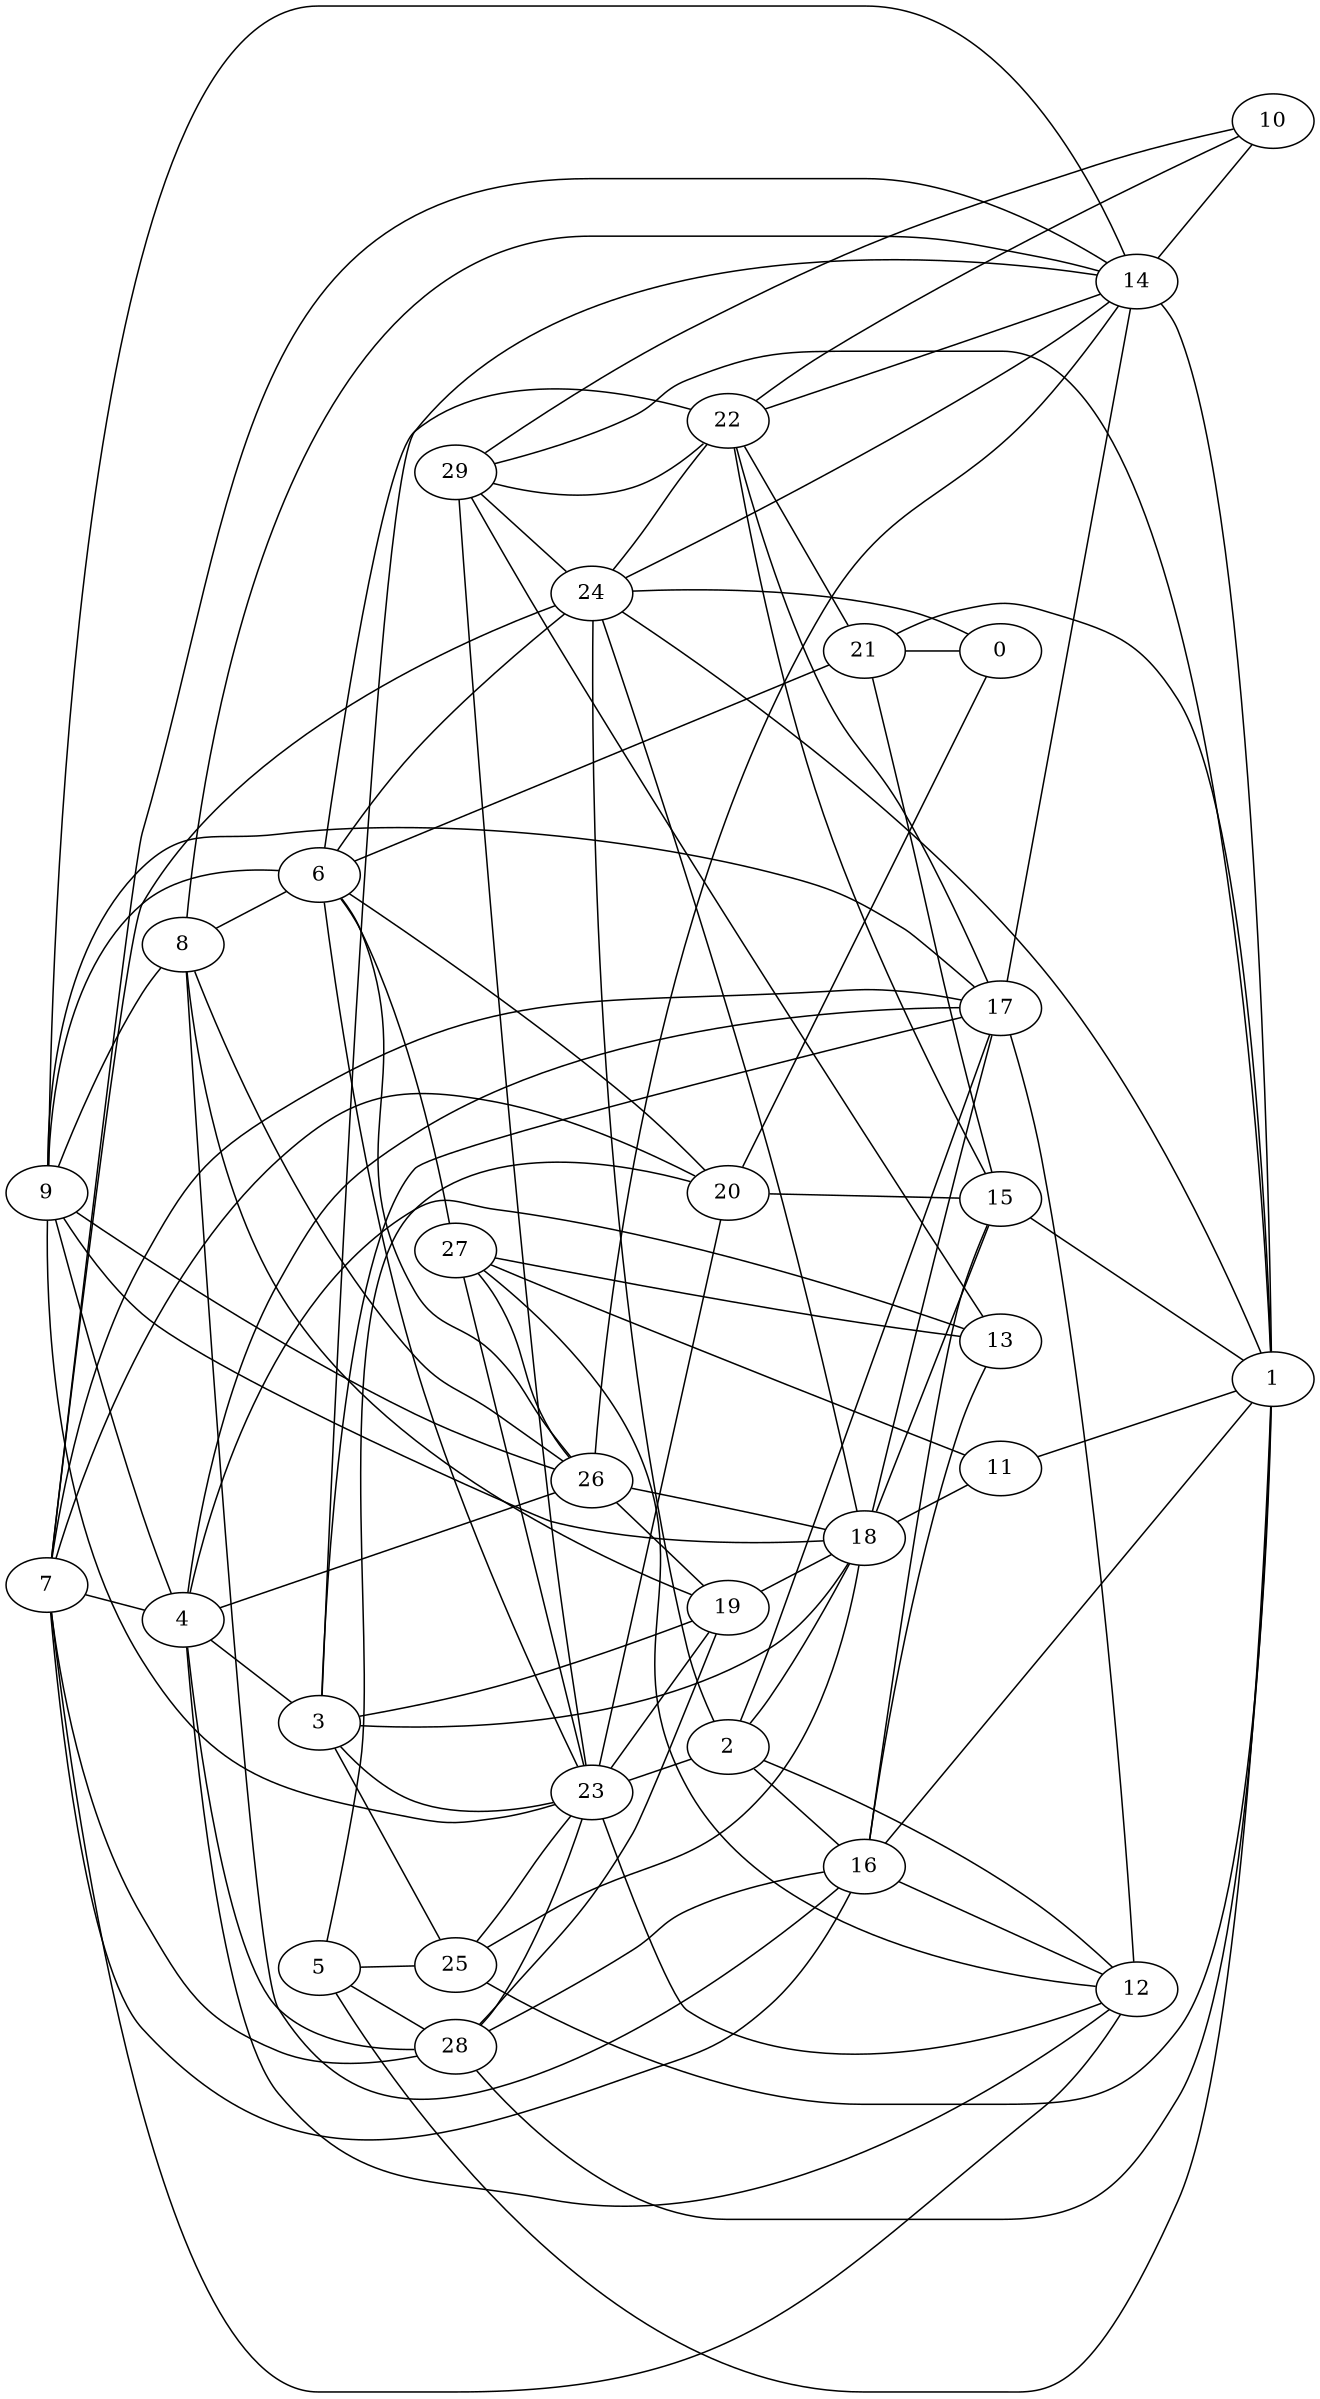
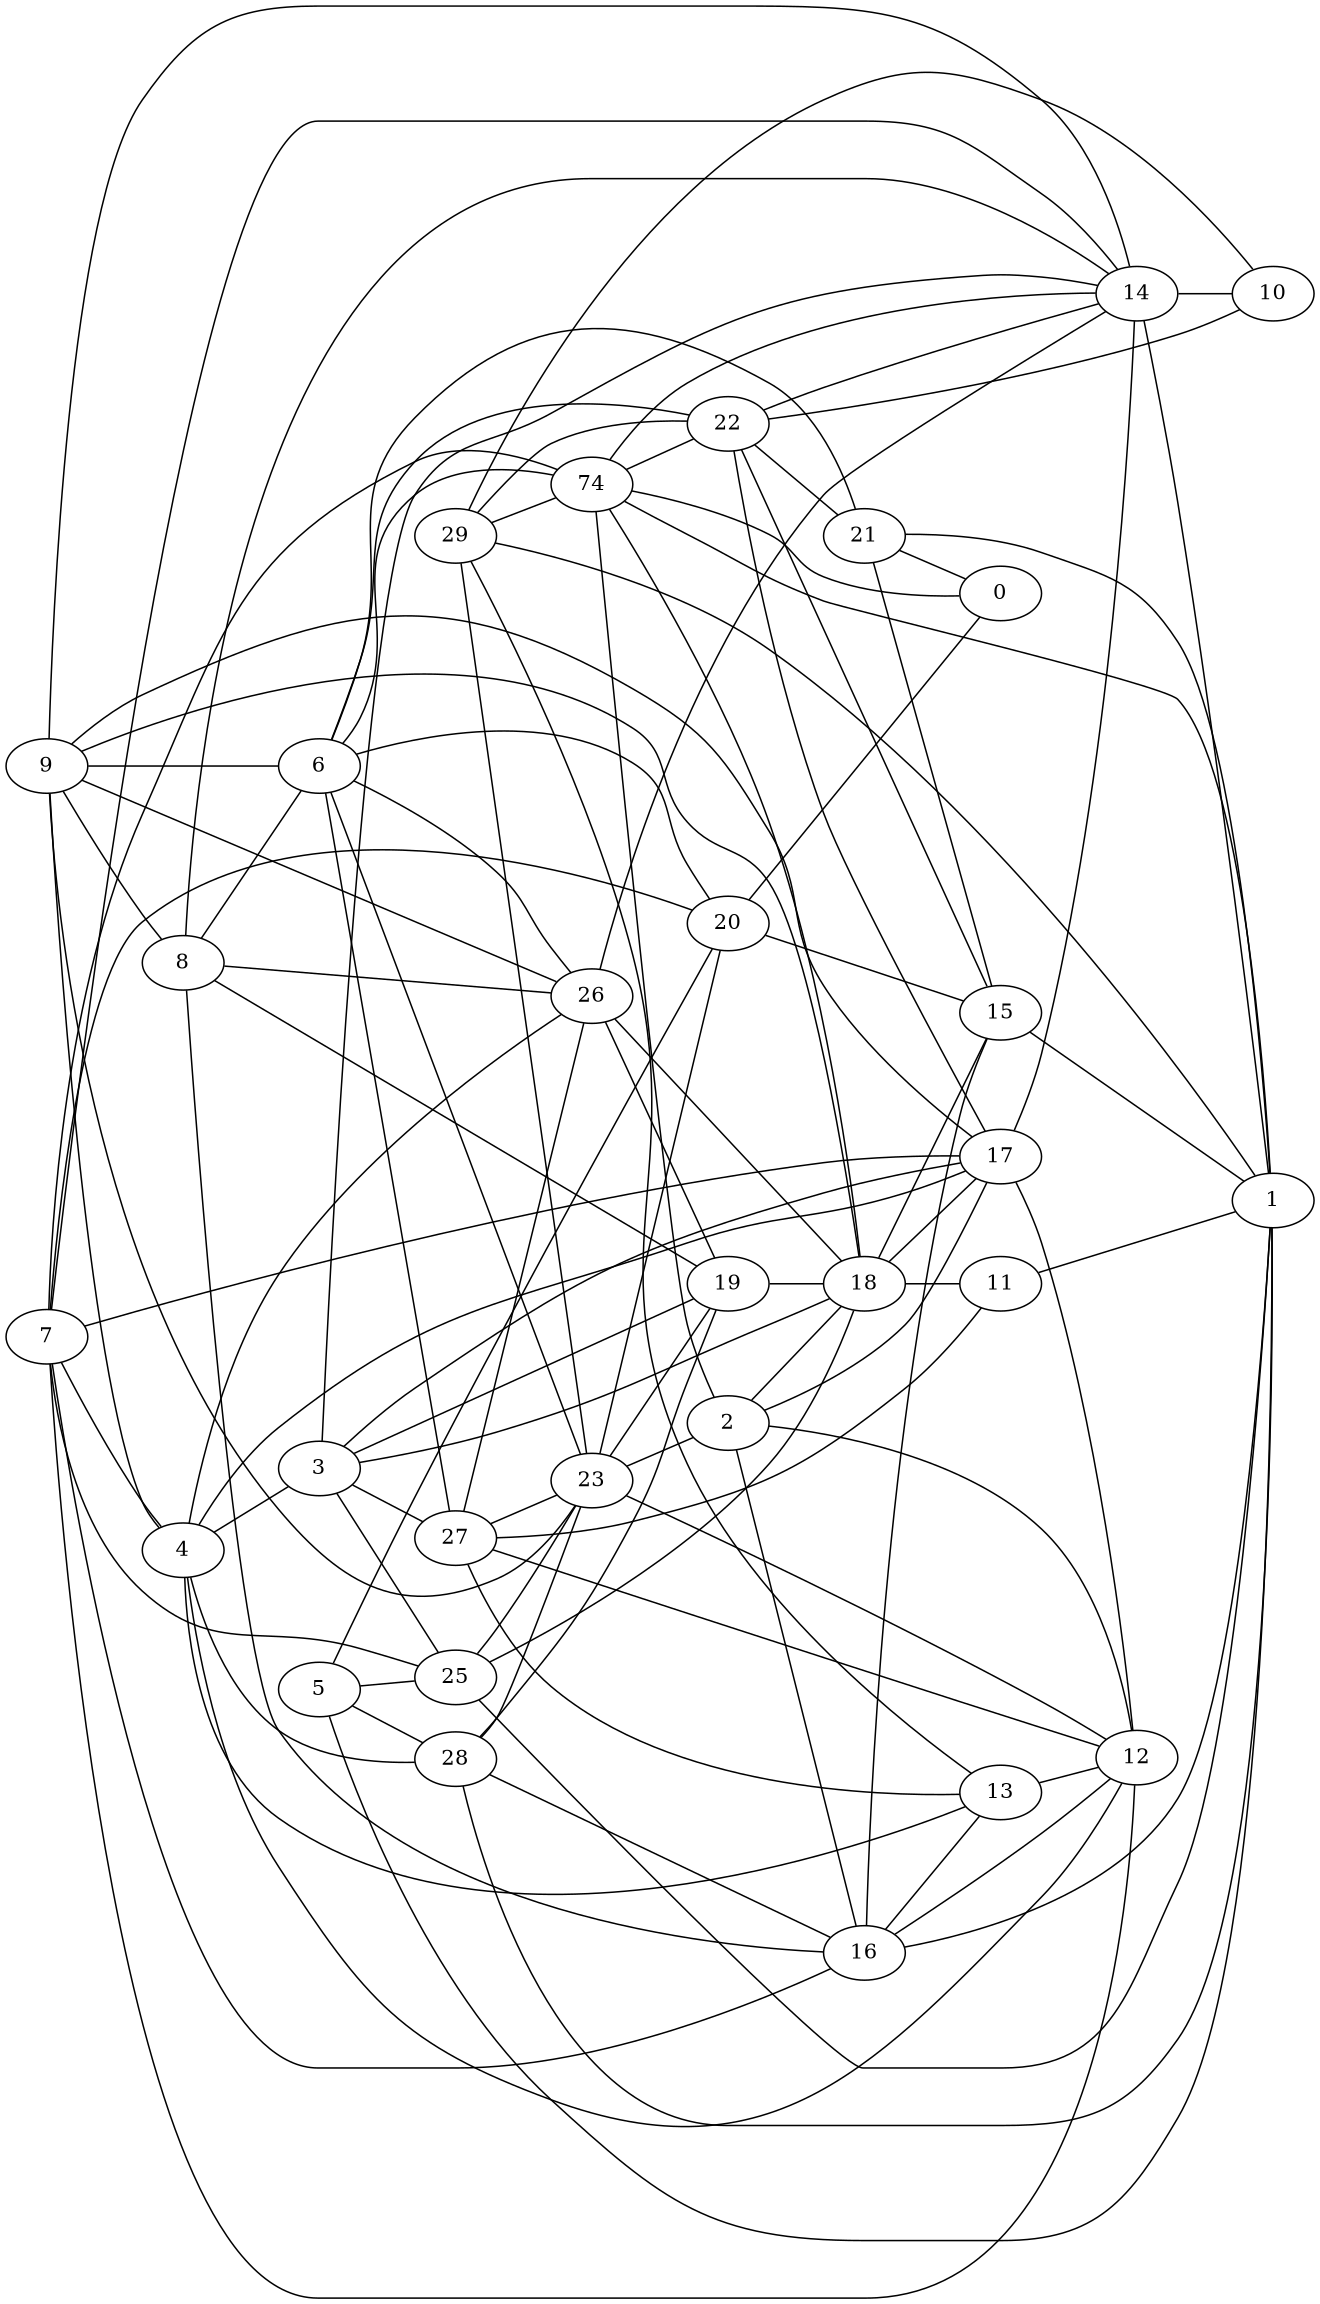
(592, 593) -> (592, 484)
none -> (1069, 1775)
(438, 1808) -> (388, 1503)
(147, 1924) -> (159, 1604)
